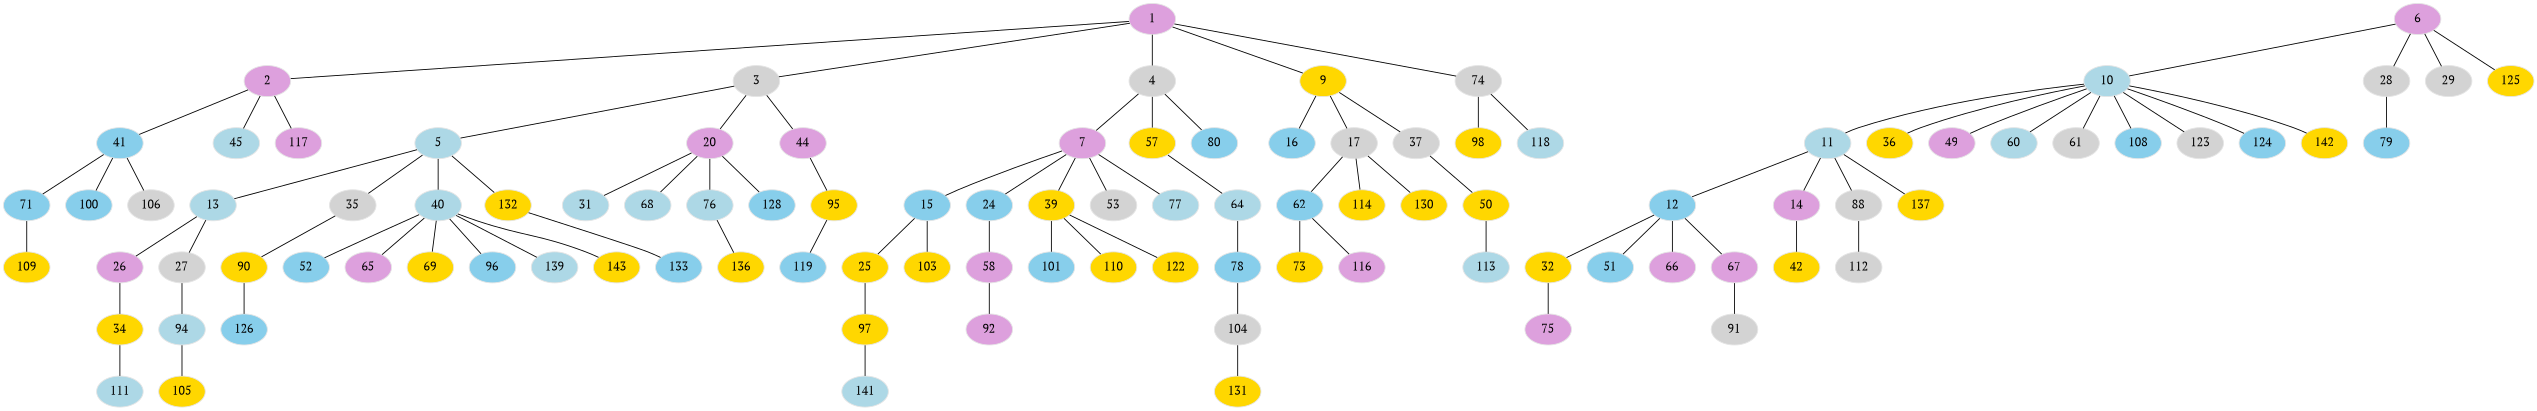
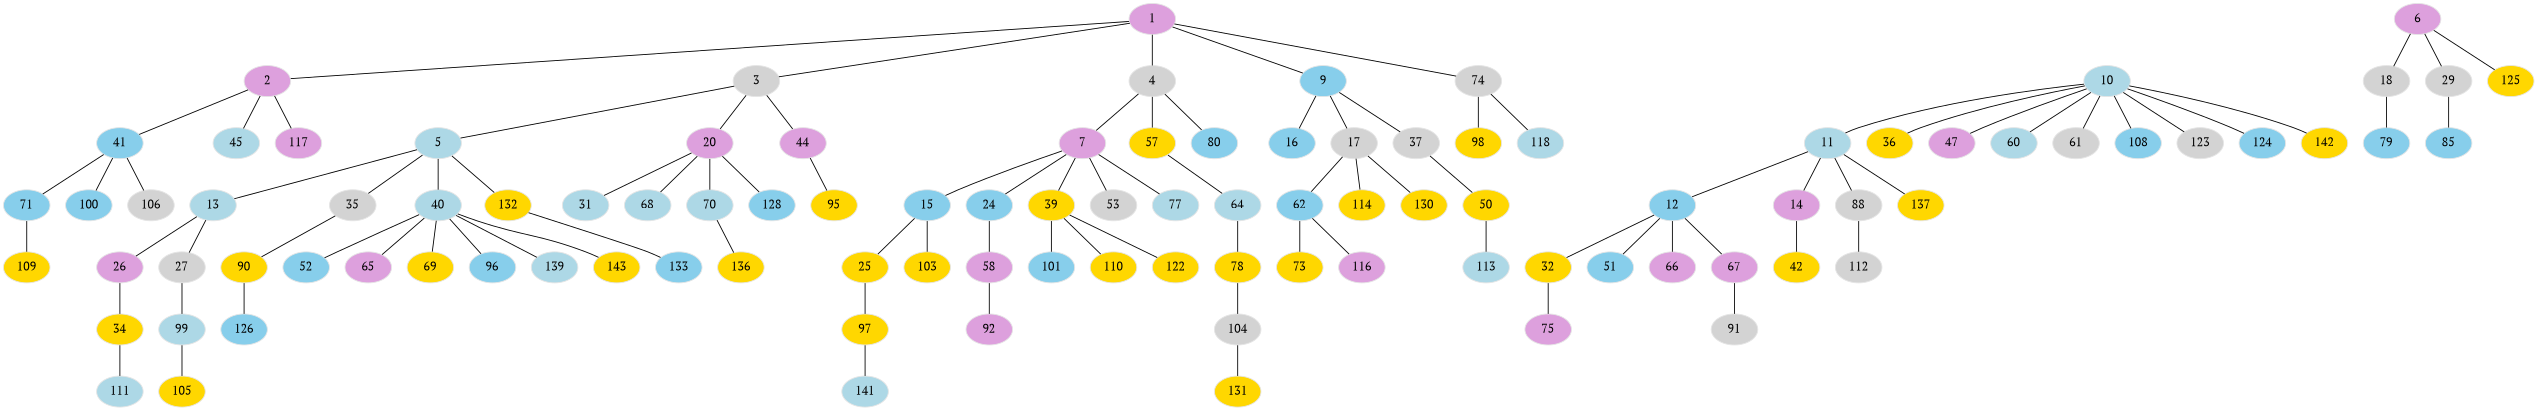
(2262, 50) -> none
(1323, 81) -> (1323, 81)
(2387, 81) -> (2387, 81)
(1952, 143) -> (1952, 143)
none -> (2449, 143)
(710, 205) -> (710, 205)
(803, 267) -> none
(1238, 267) -> (1238, 267)
(182, 329) -> (182, 329)
